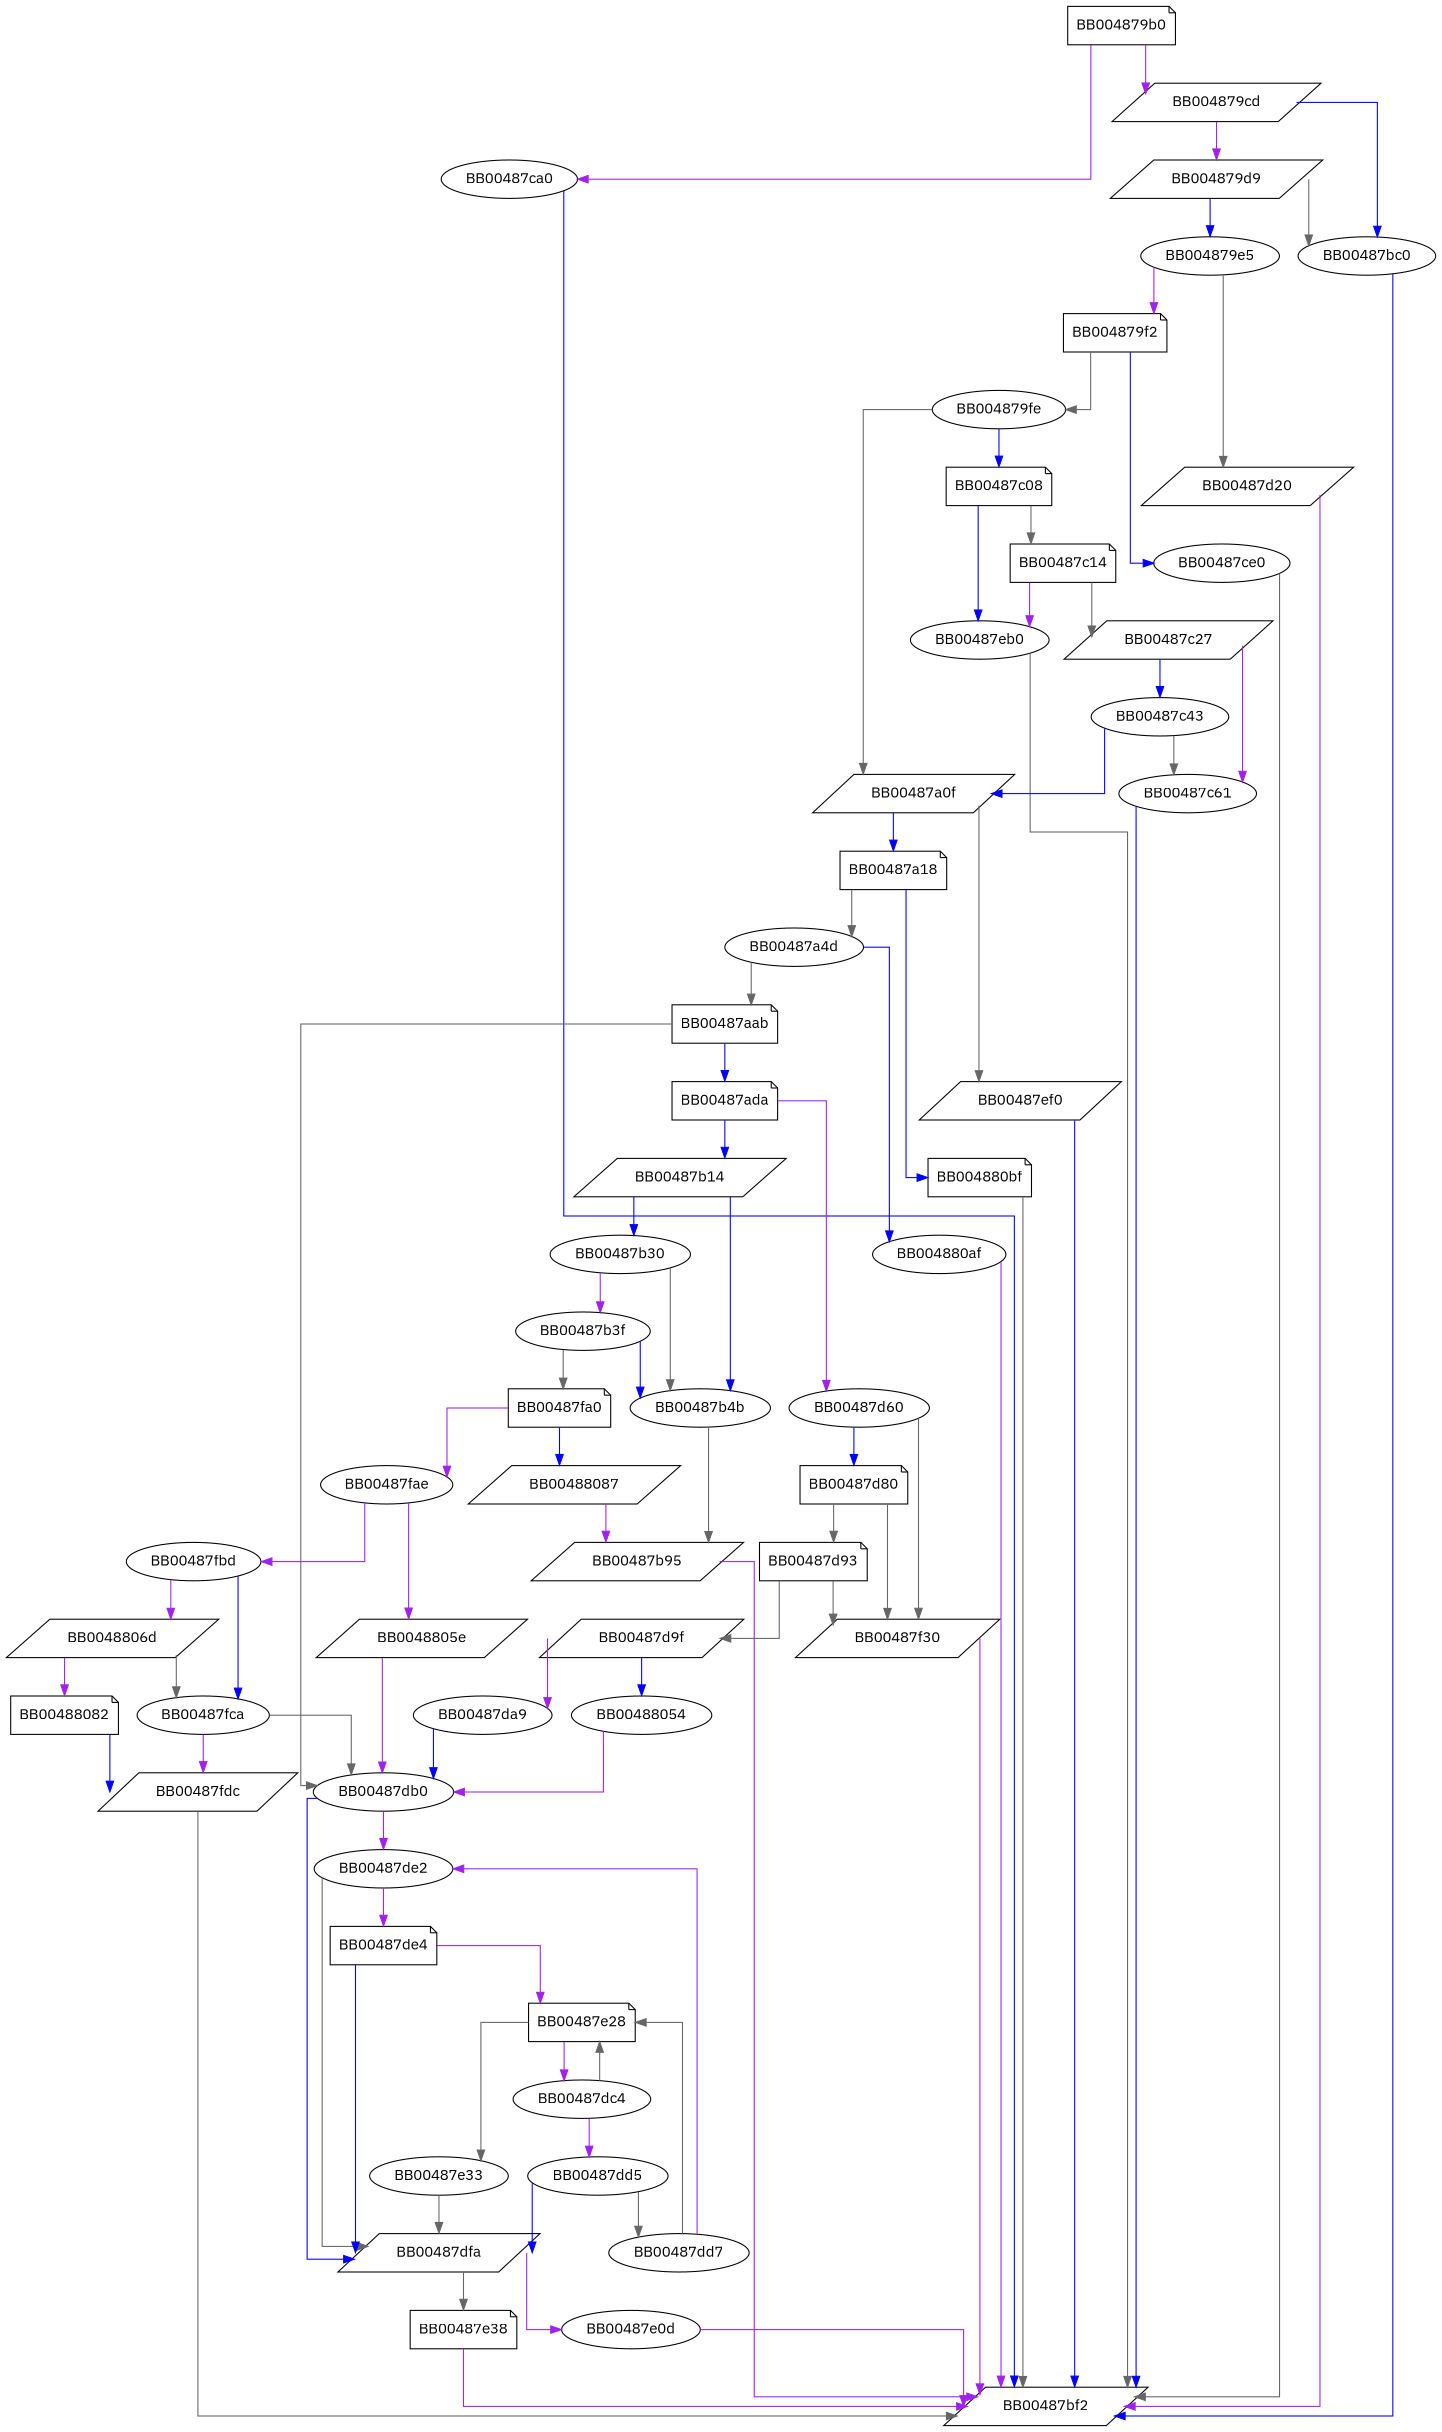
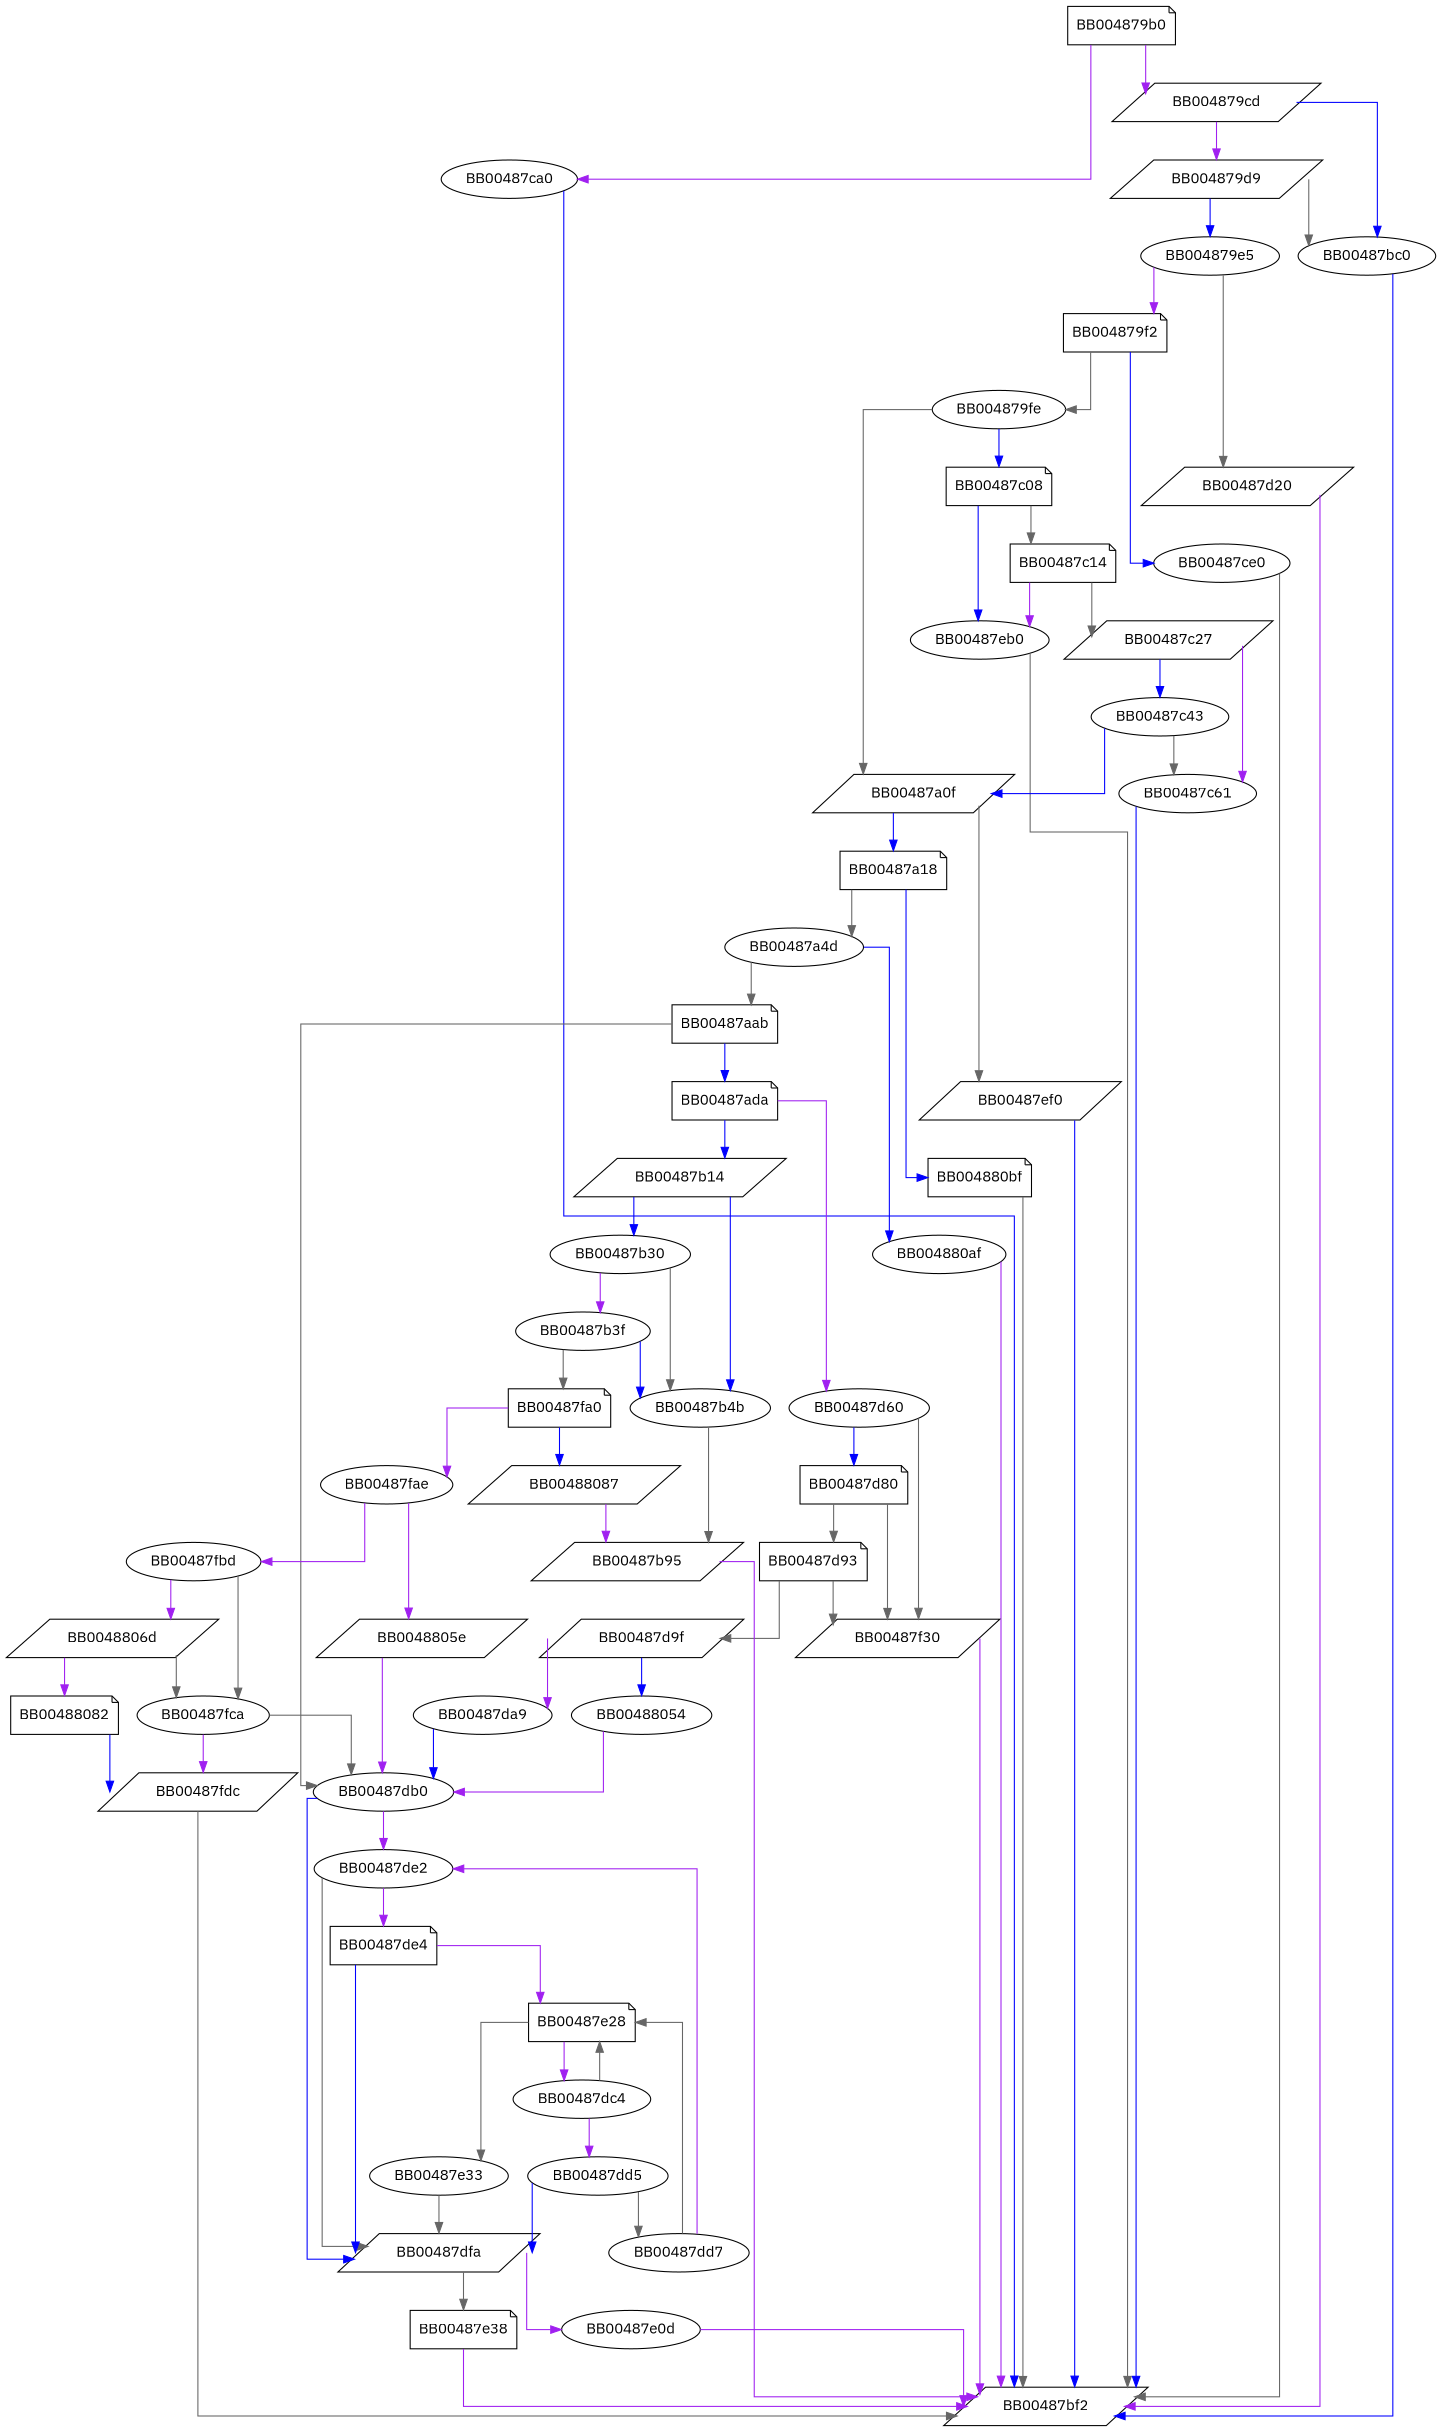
(238, 1632) -> (238, 1632)
